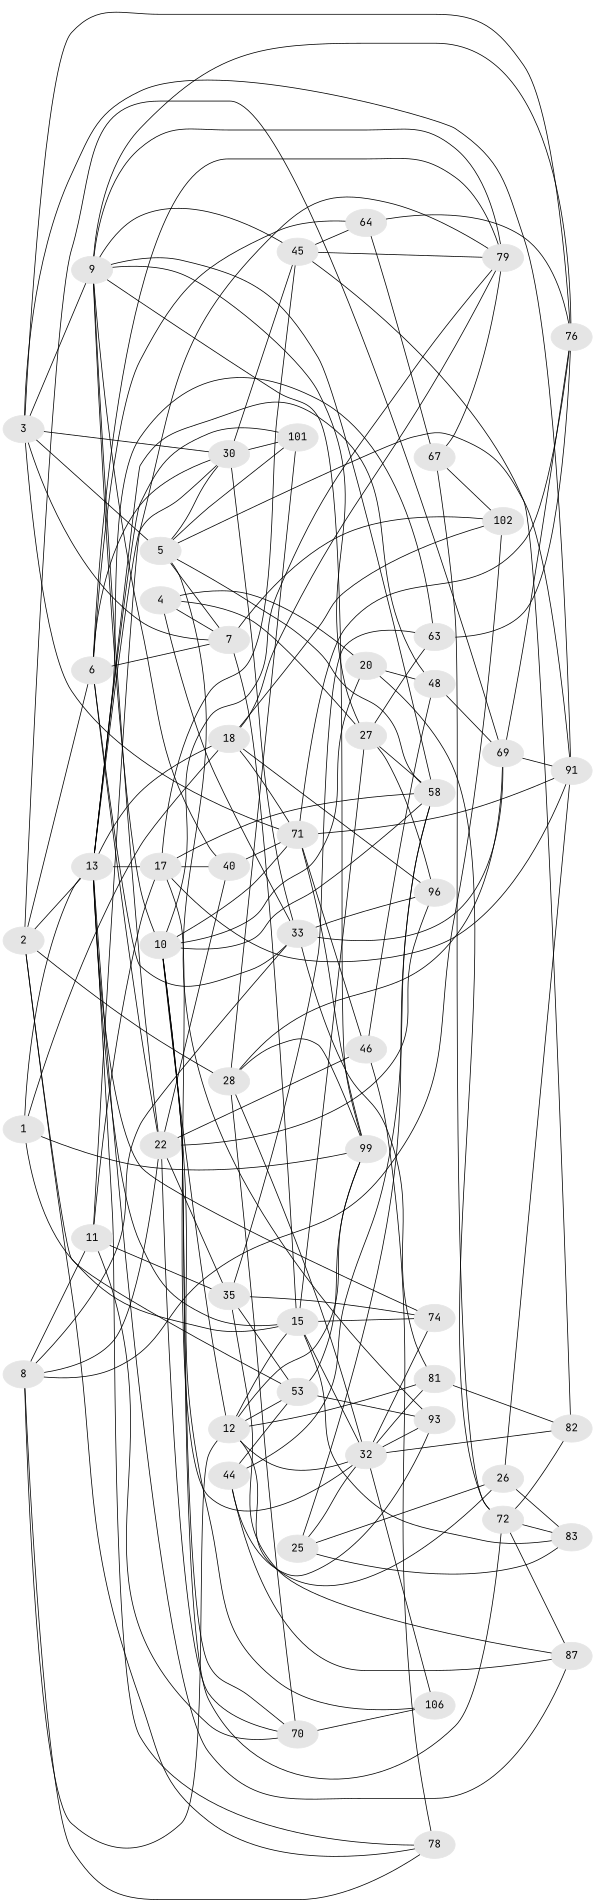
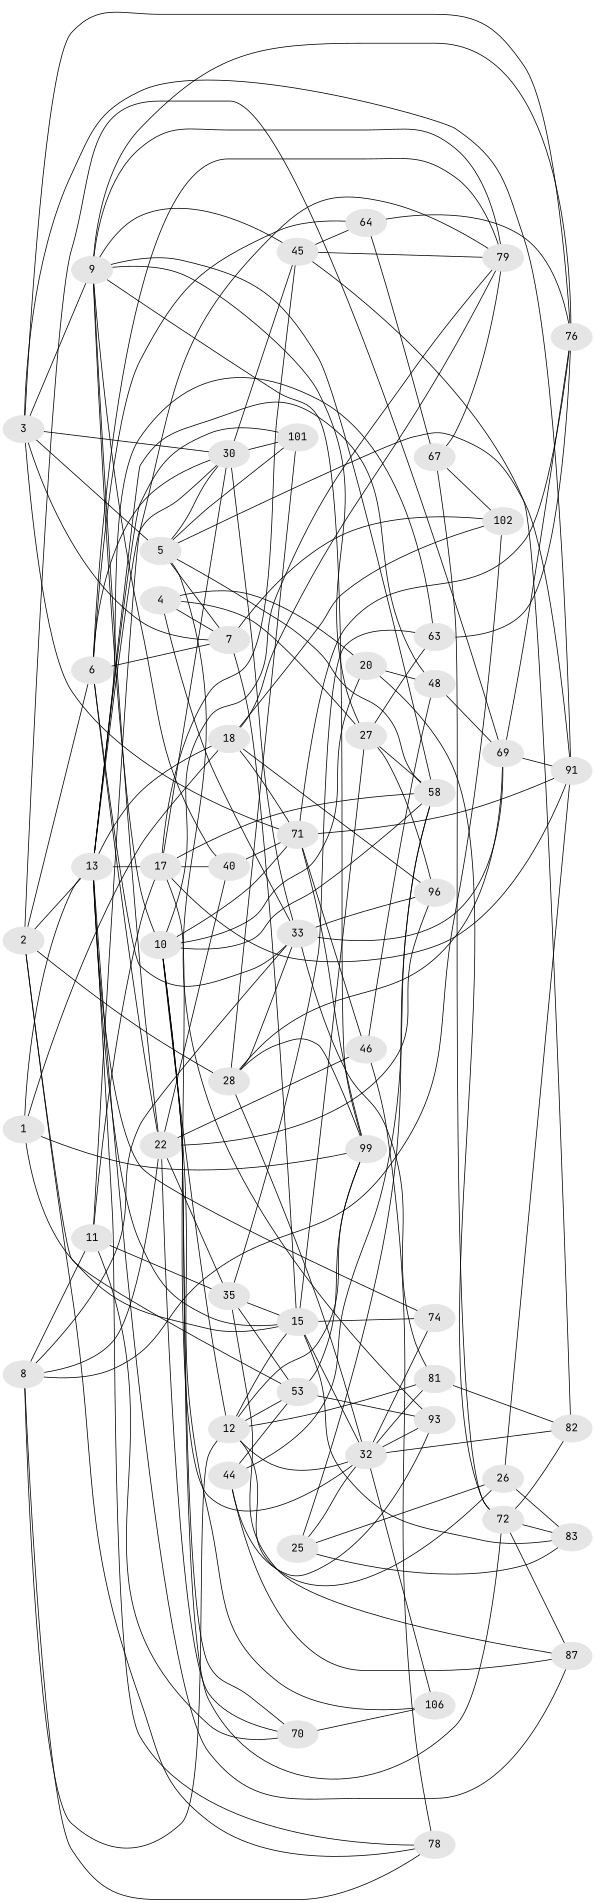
none -> (195, 660)
(312, 1301) -> (263, 1309)
(258, 1361) -> (268, 1010)
